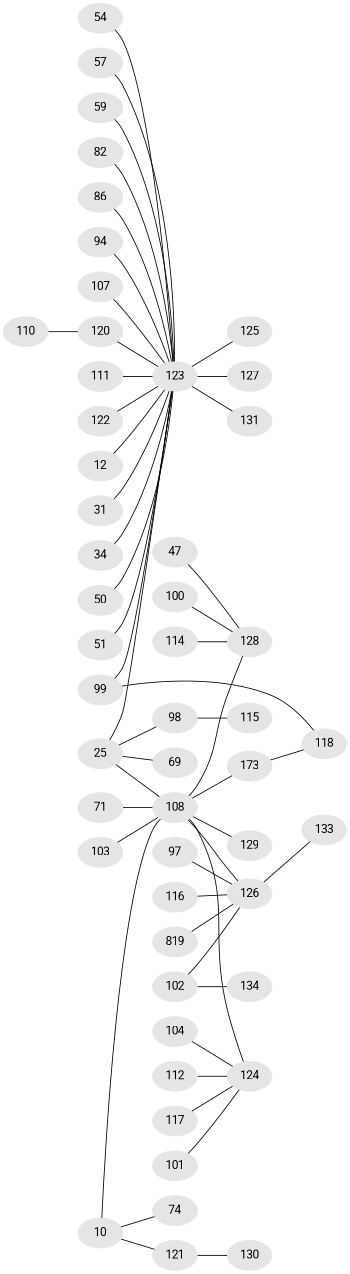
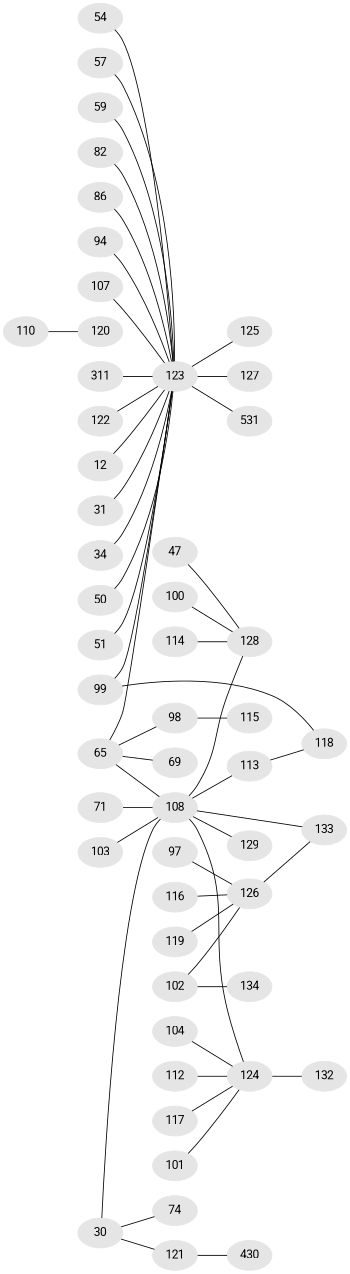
(138, 354) -> none
(100, 376) -> (100, 376)
(250, 421) -> (250, 421)
(100, 754) -> (100, 754)
(250, 766) -> (250, 766)
(213, 850) -> (250, 819)
(175, 942) -> (175, 942)
none -> (324, 1076)
(100, 1233) -> (100, 1233)
(250, 1255) -> (250, 1255)
